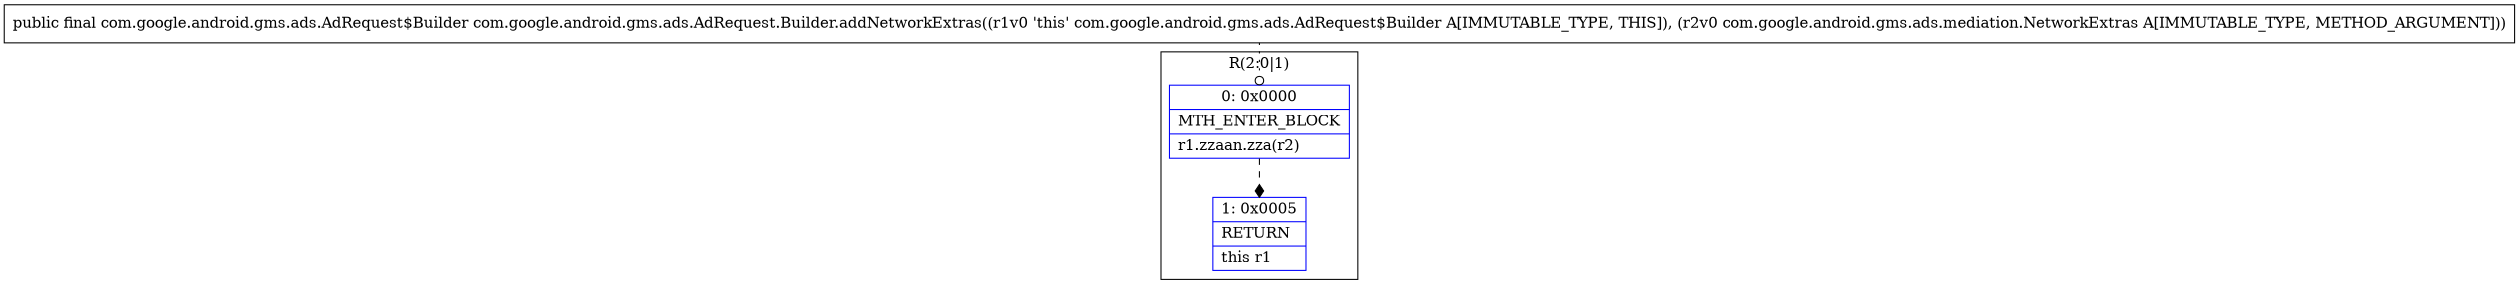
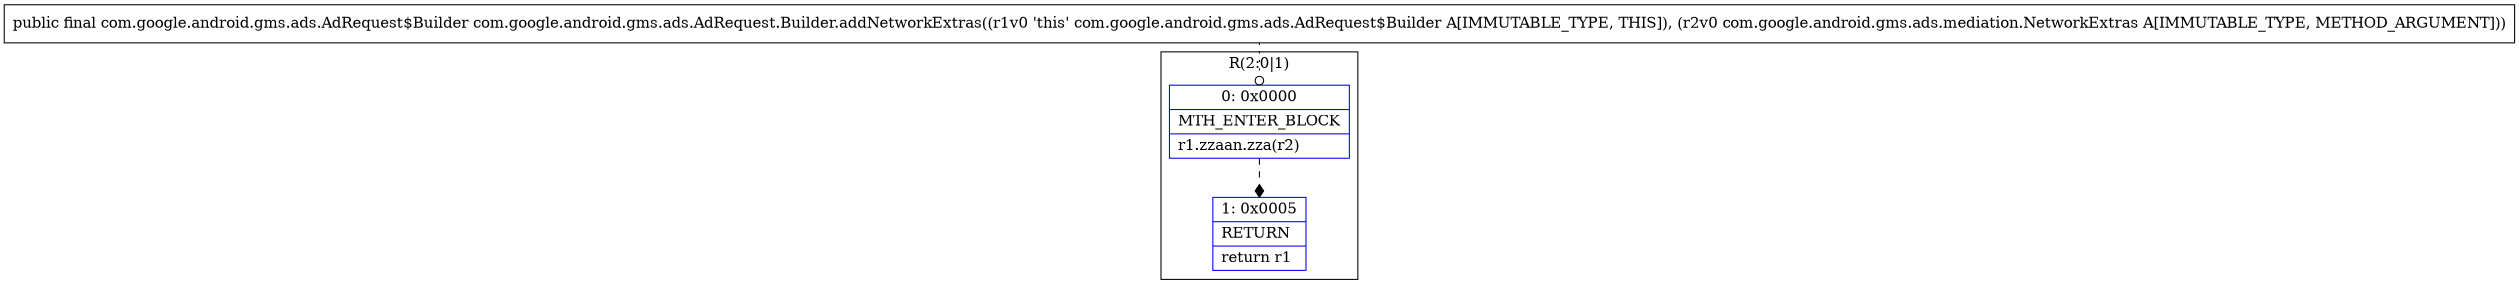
(1247, 258) -> (1257, 258)
